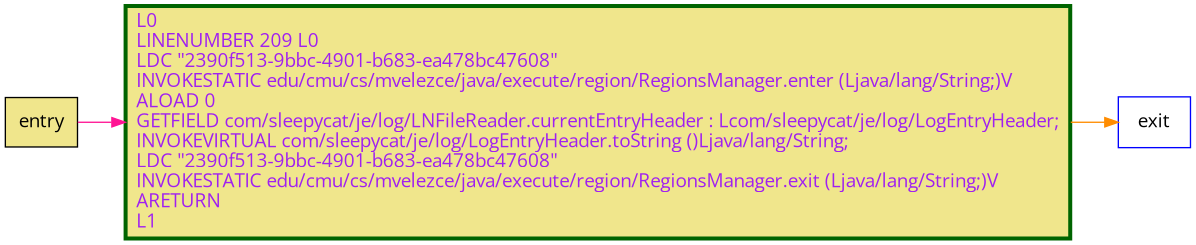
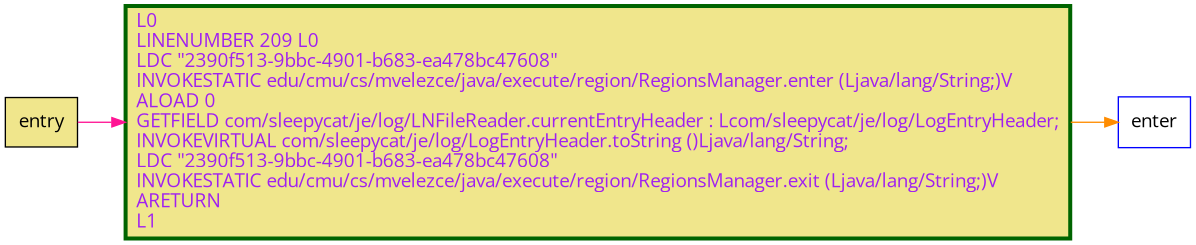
(1154, 122) -> (1154, 122)
